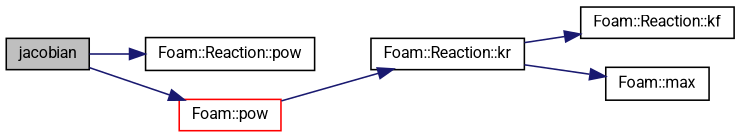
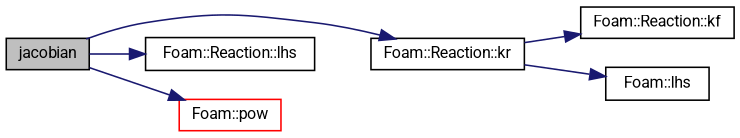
(230, 54) -> (230, 54)
(657, 84) -> (657, 84)
(330, 87) -> (233, 15)
